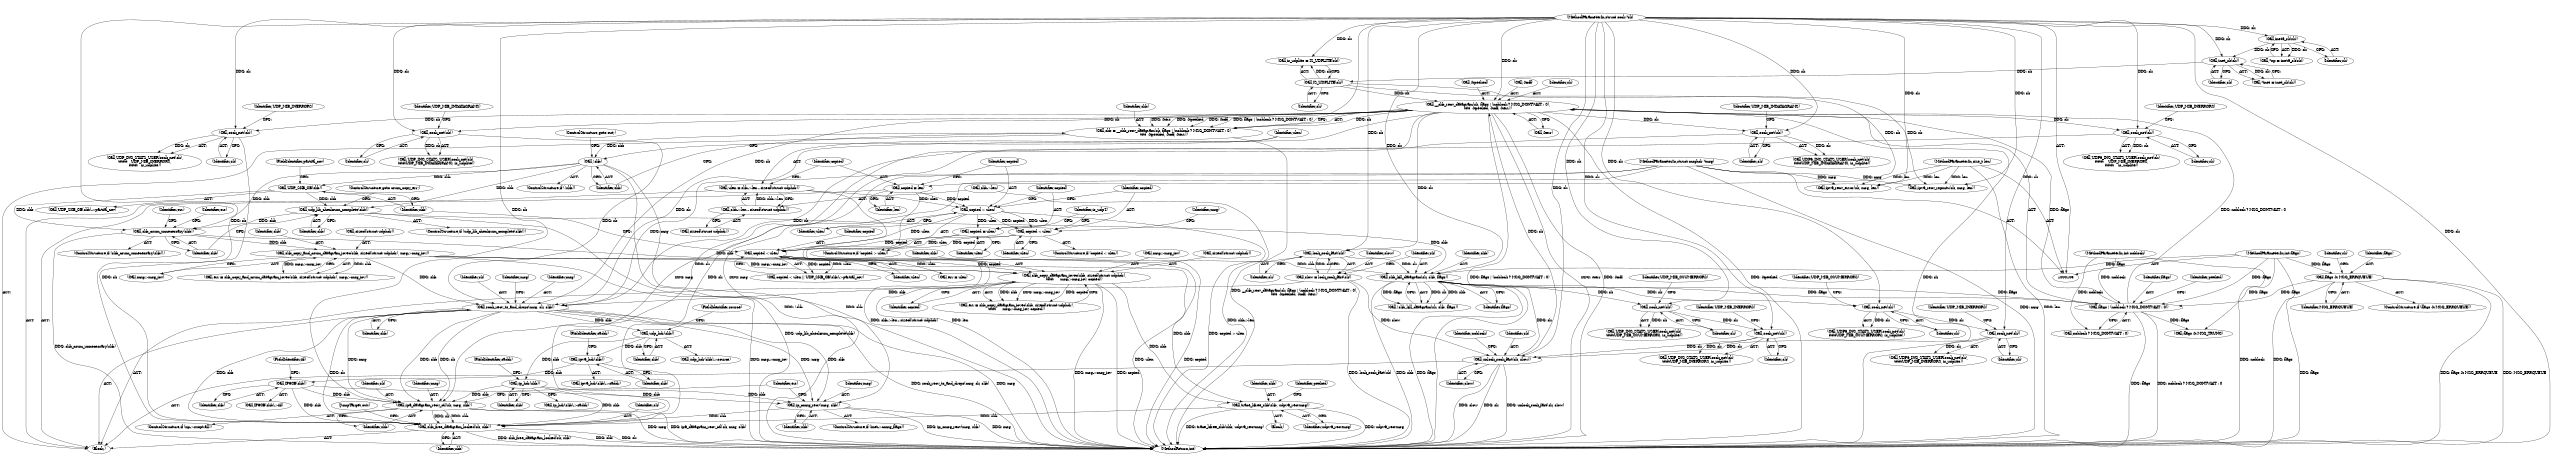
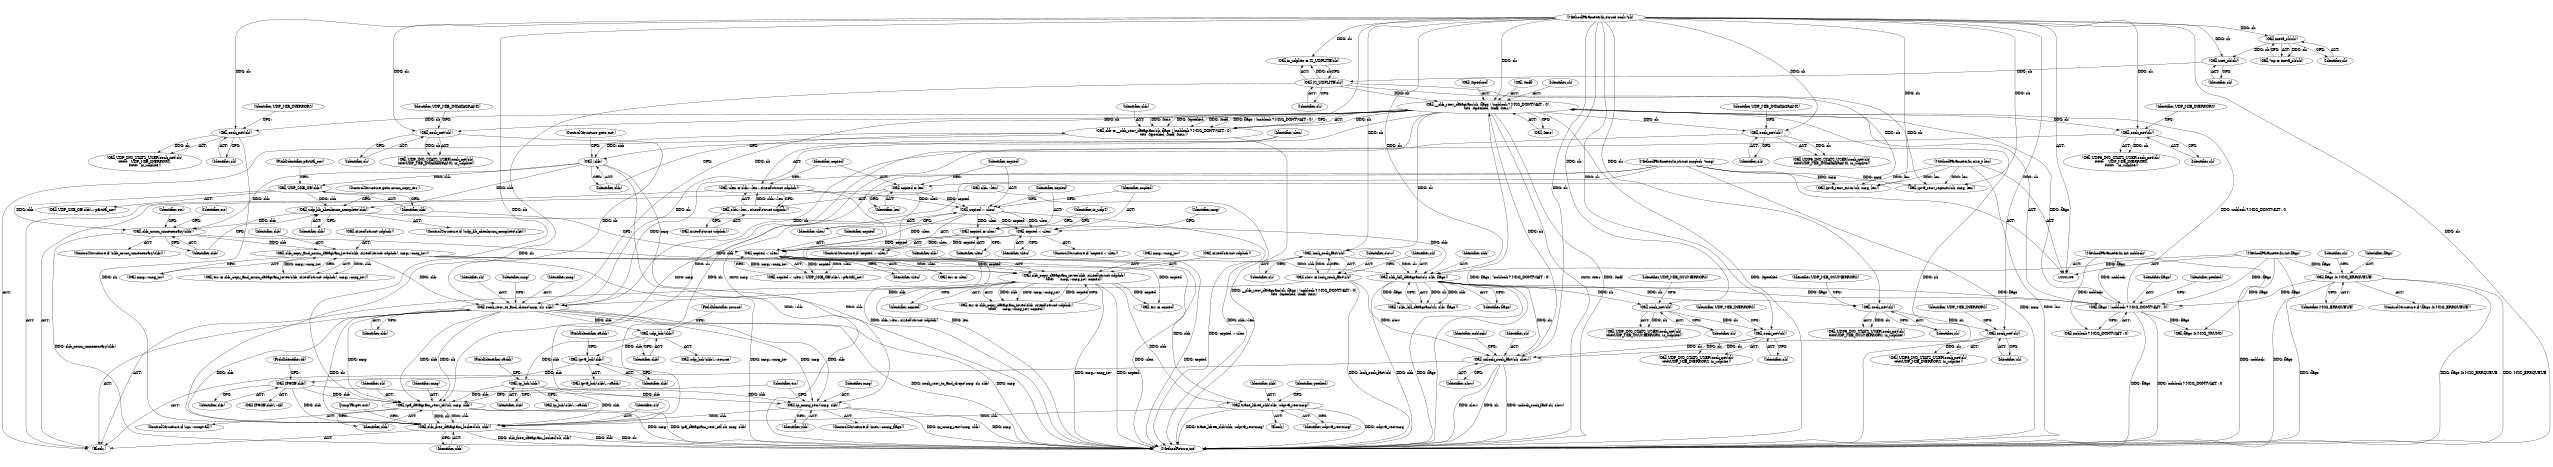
(413, 24) -> (559, 124)
(2274, 83) -> none
(551, 188) -> none
none -> (2076, 261)
none -> (1158, 308)
(789, 365) -> none
